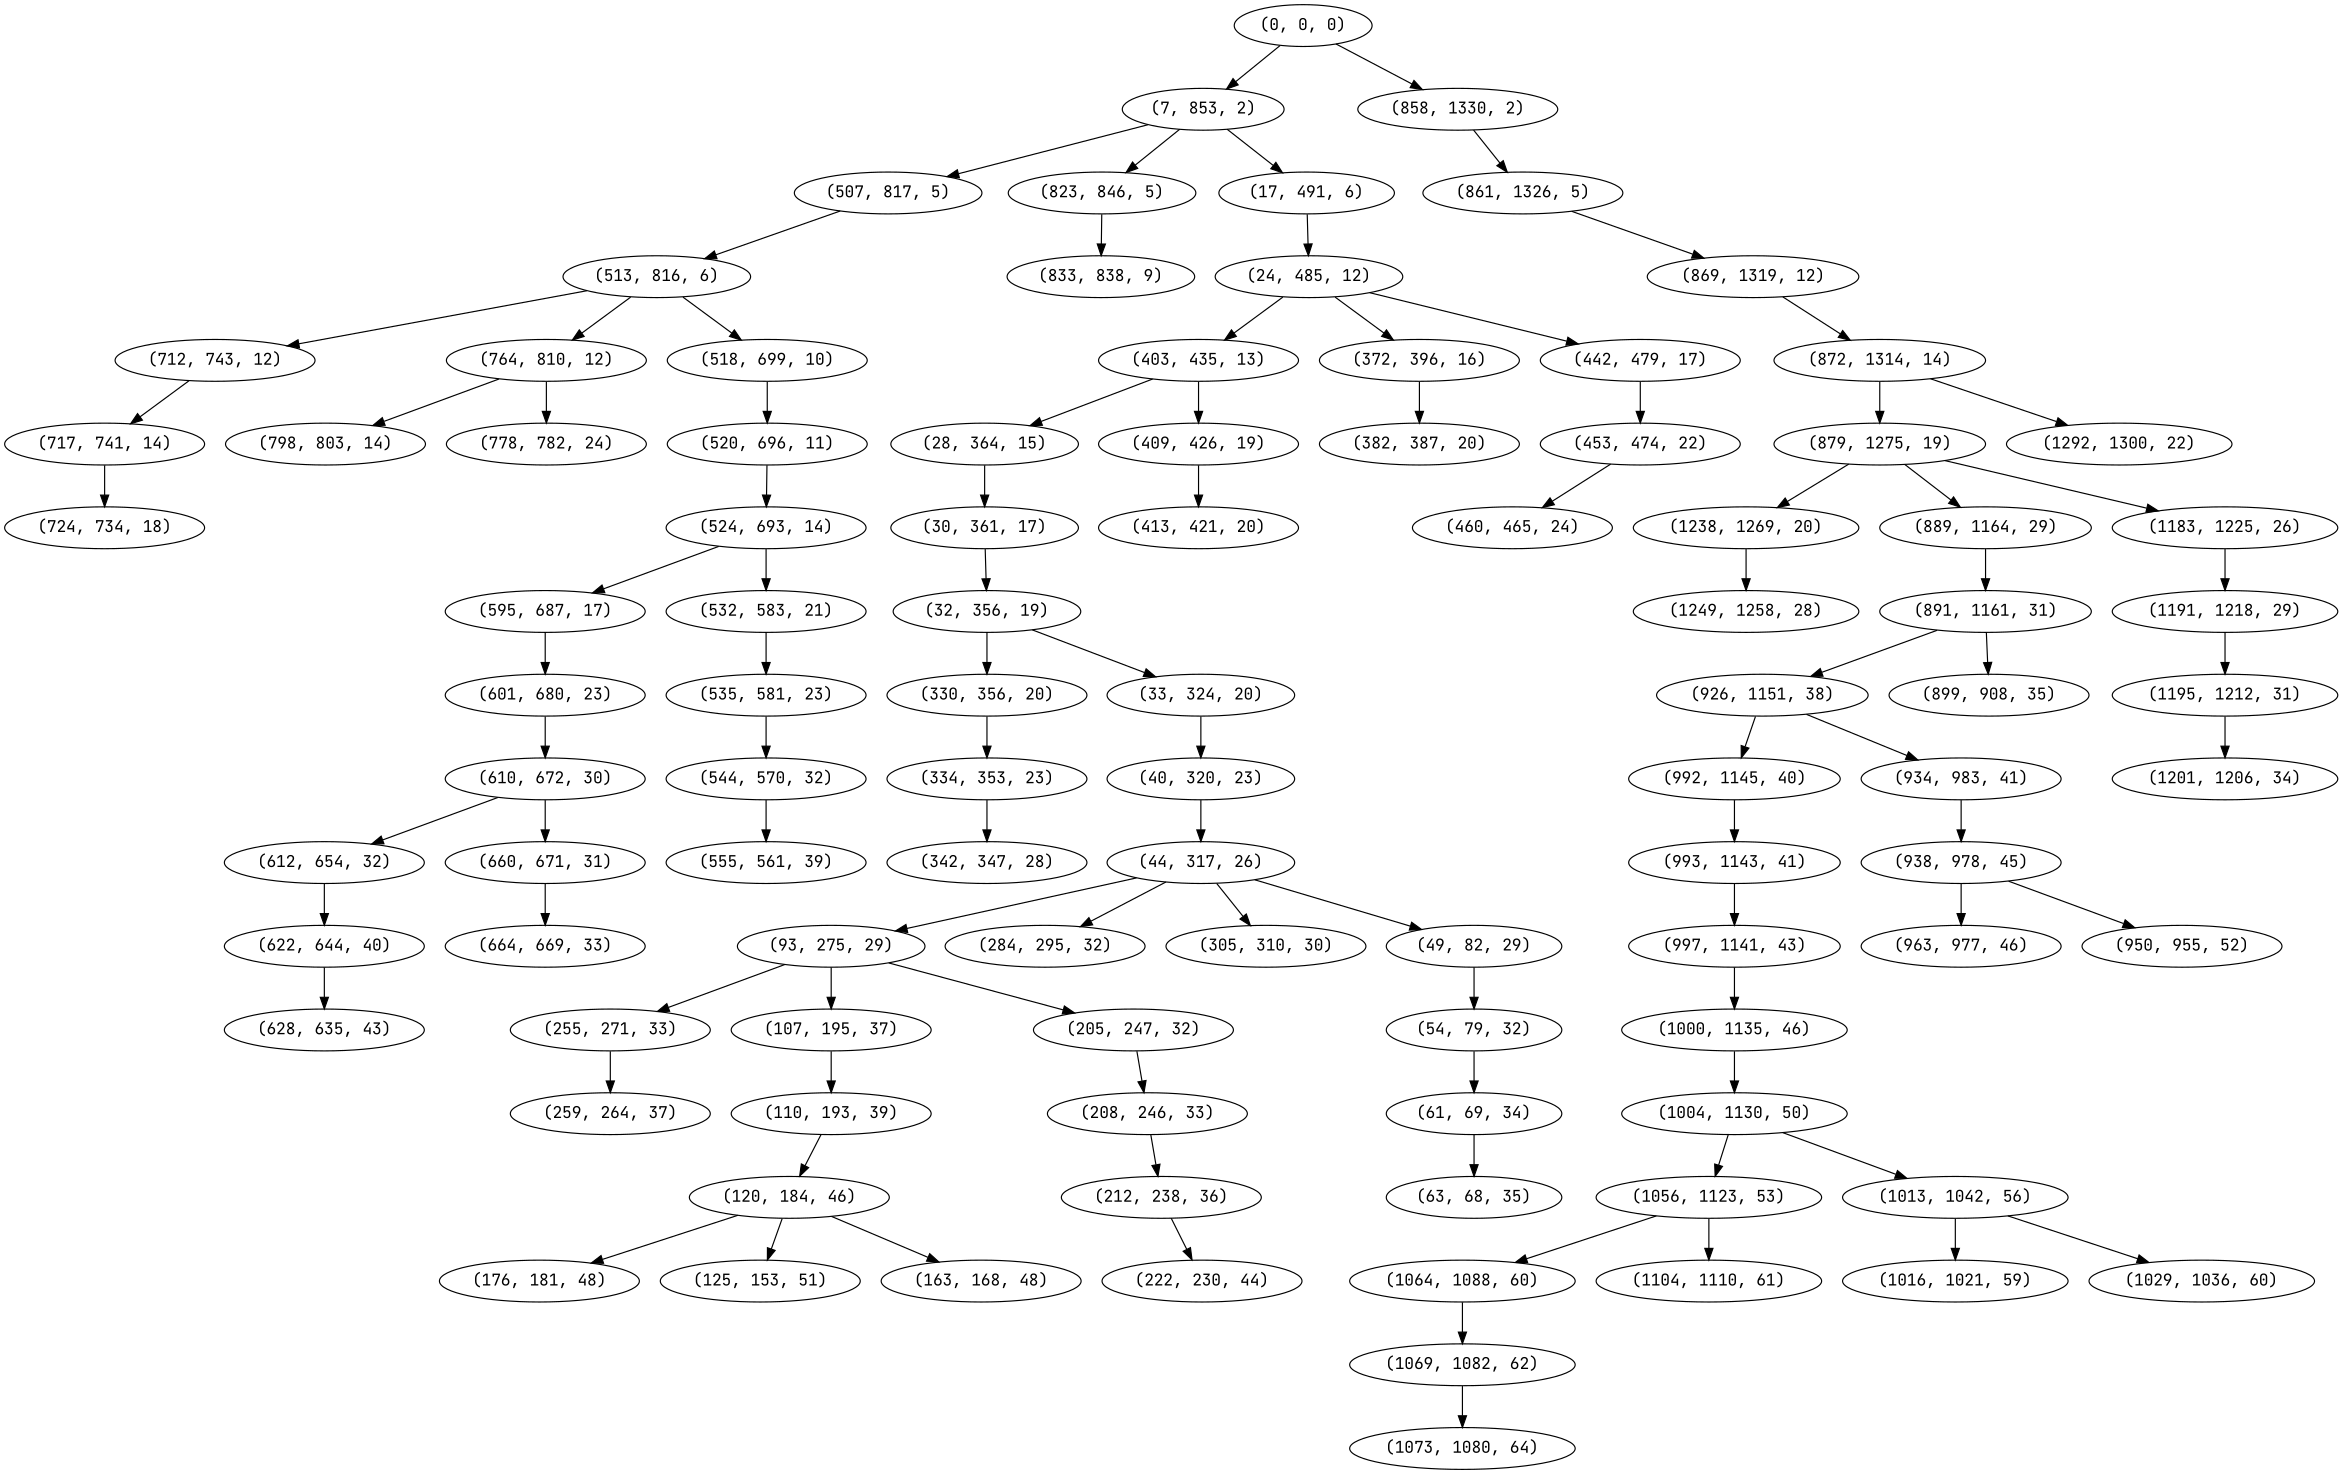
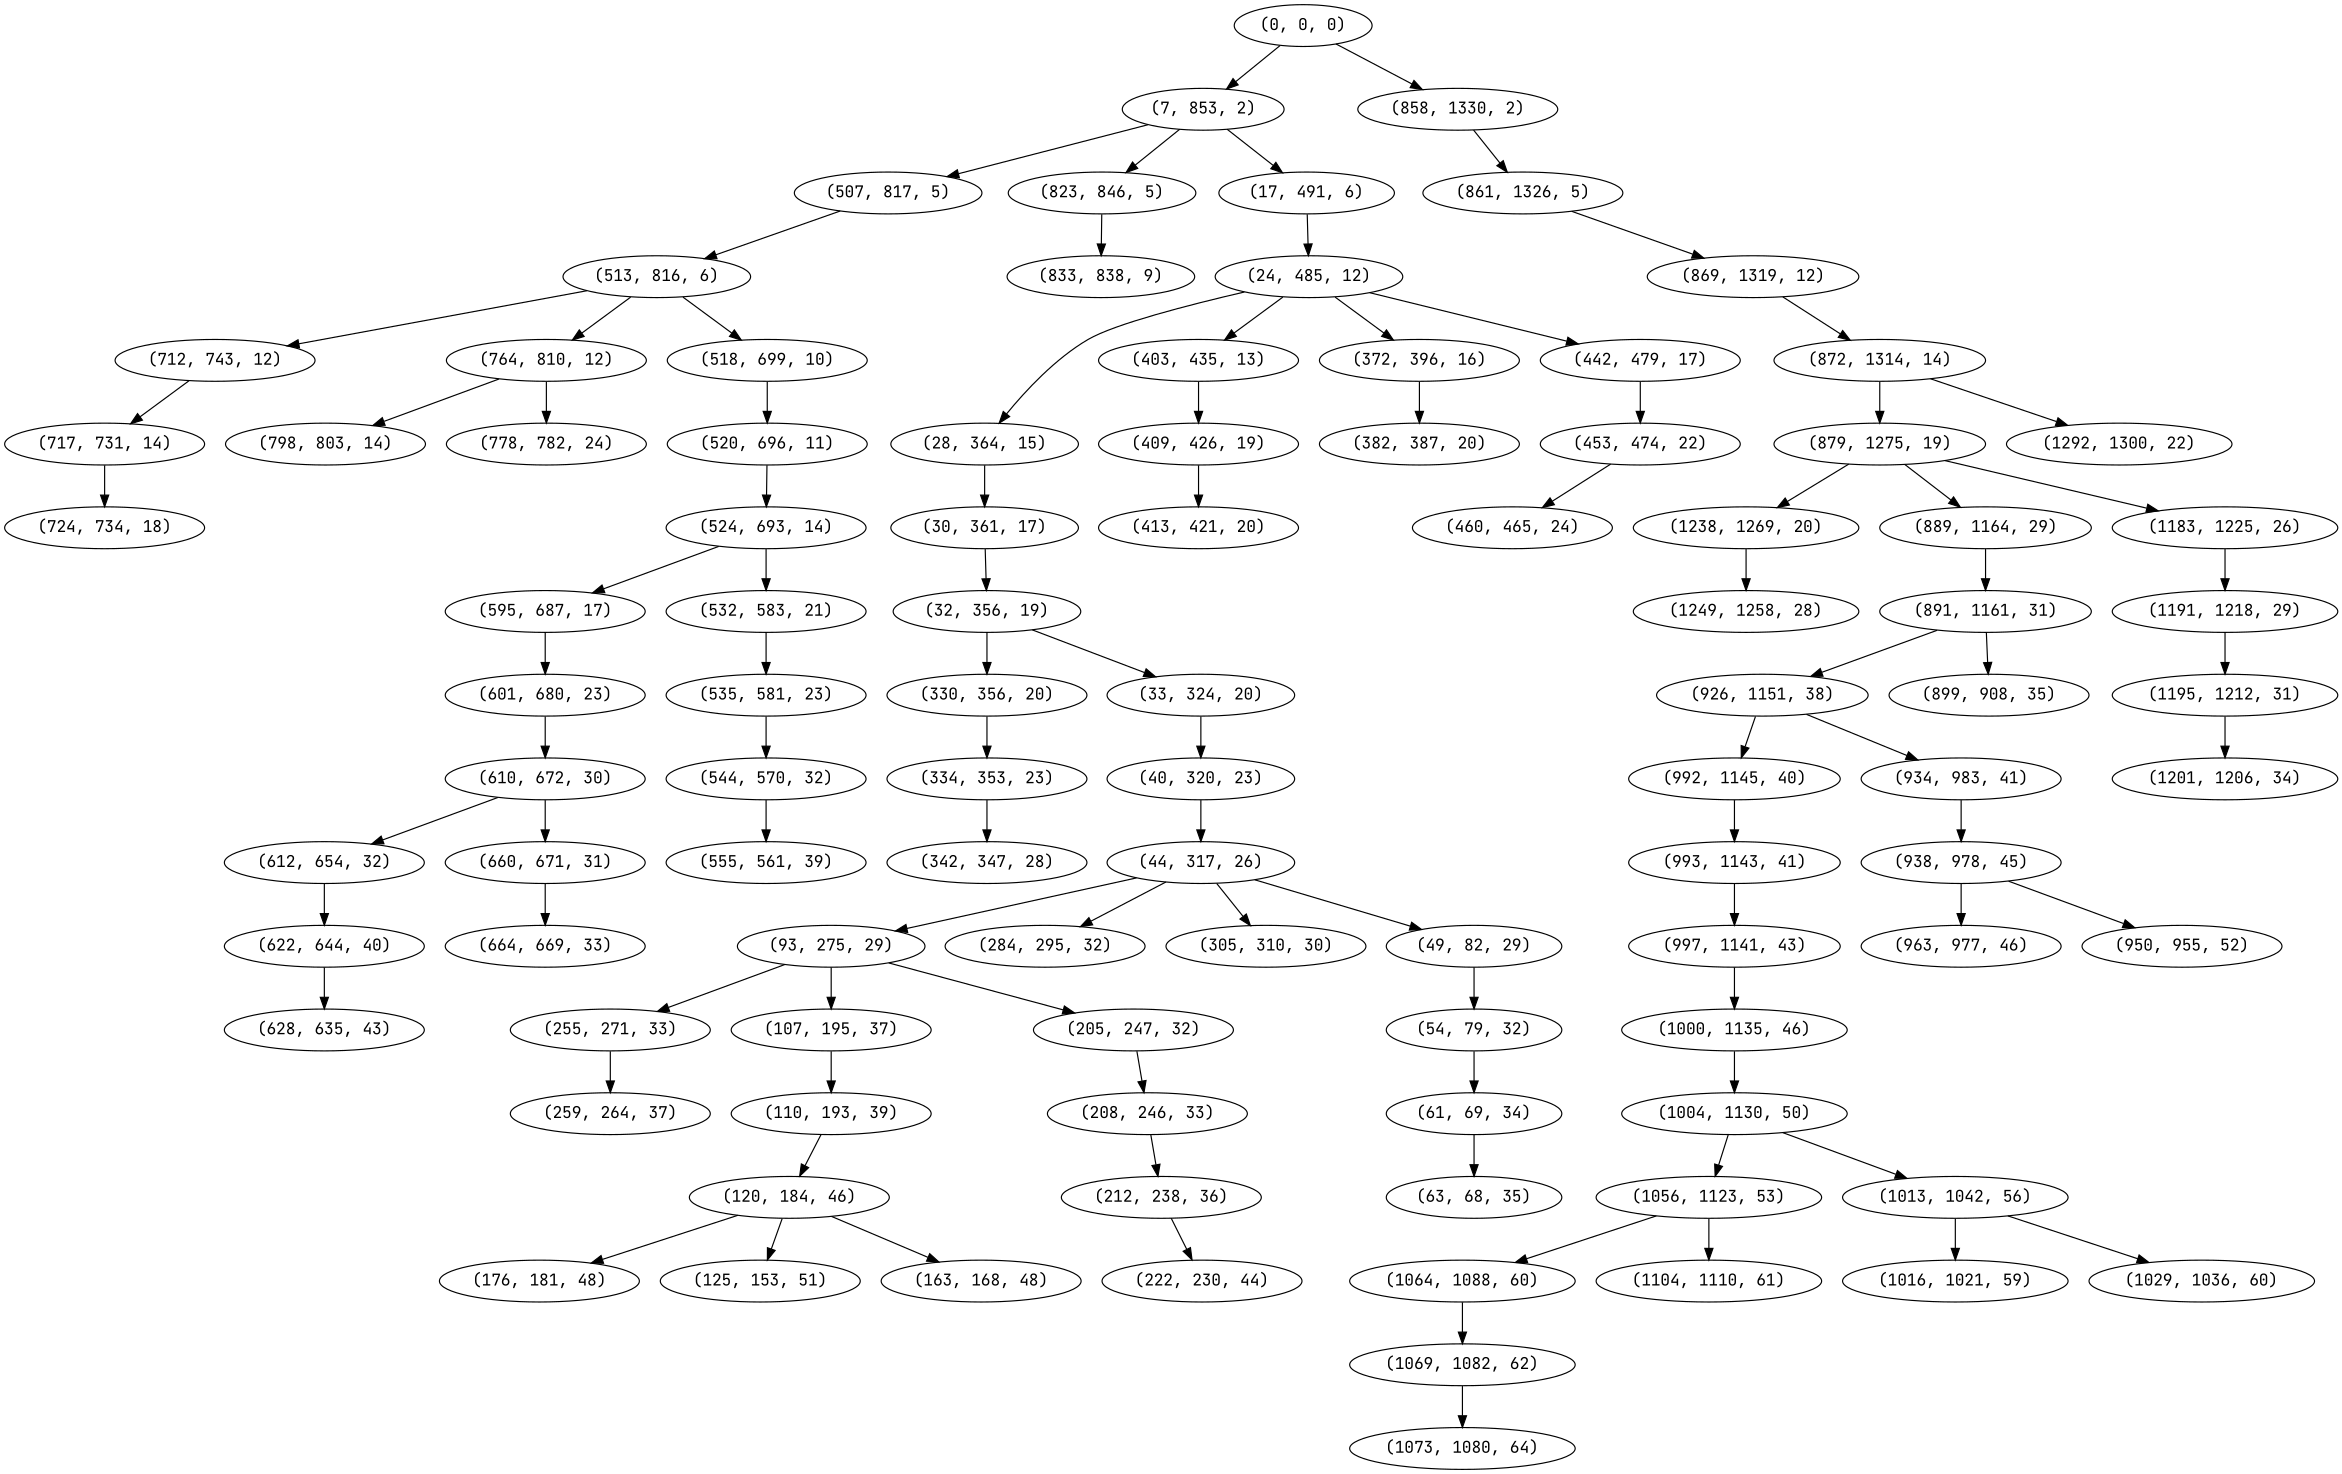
(1097, 400) -> (1112, 329)
(105, 444) -> (105, 444)
